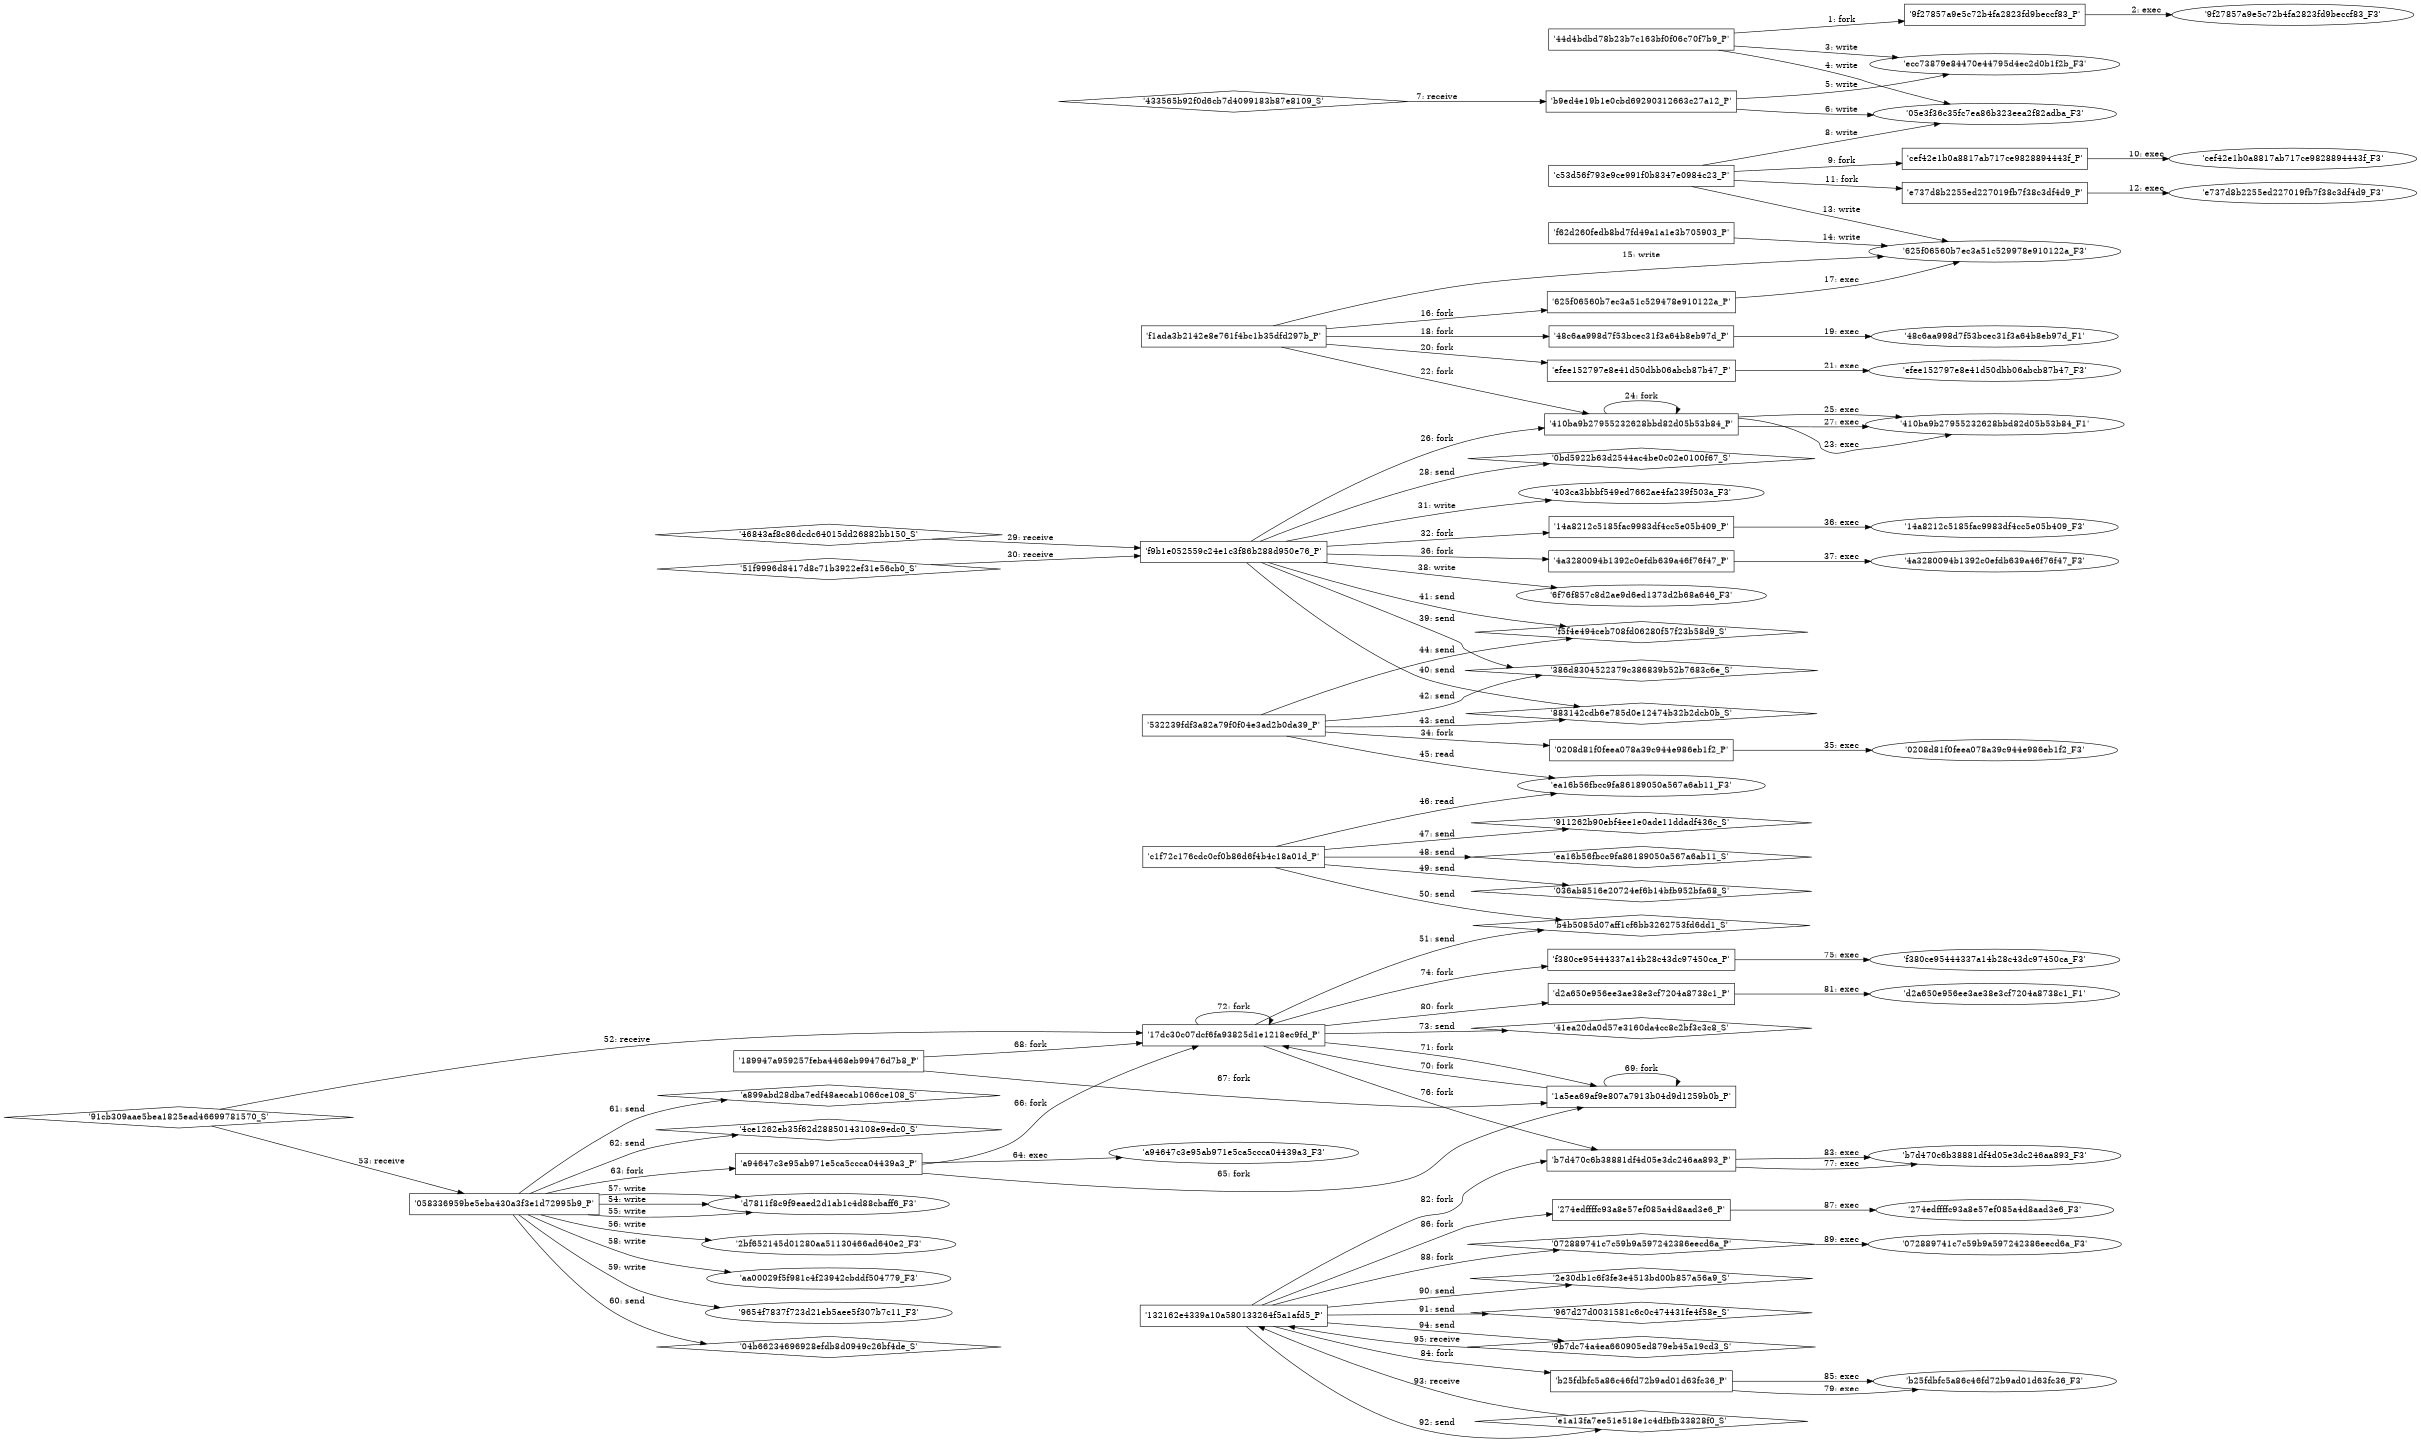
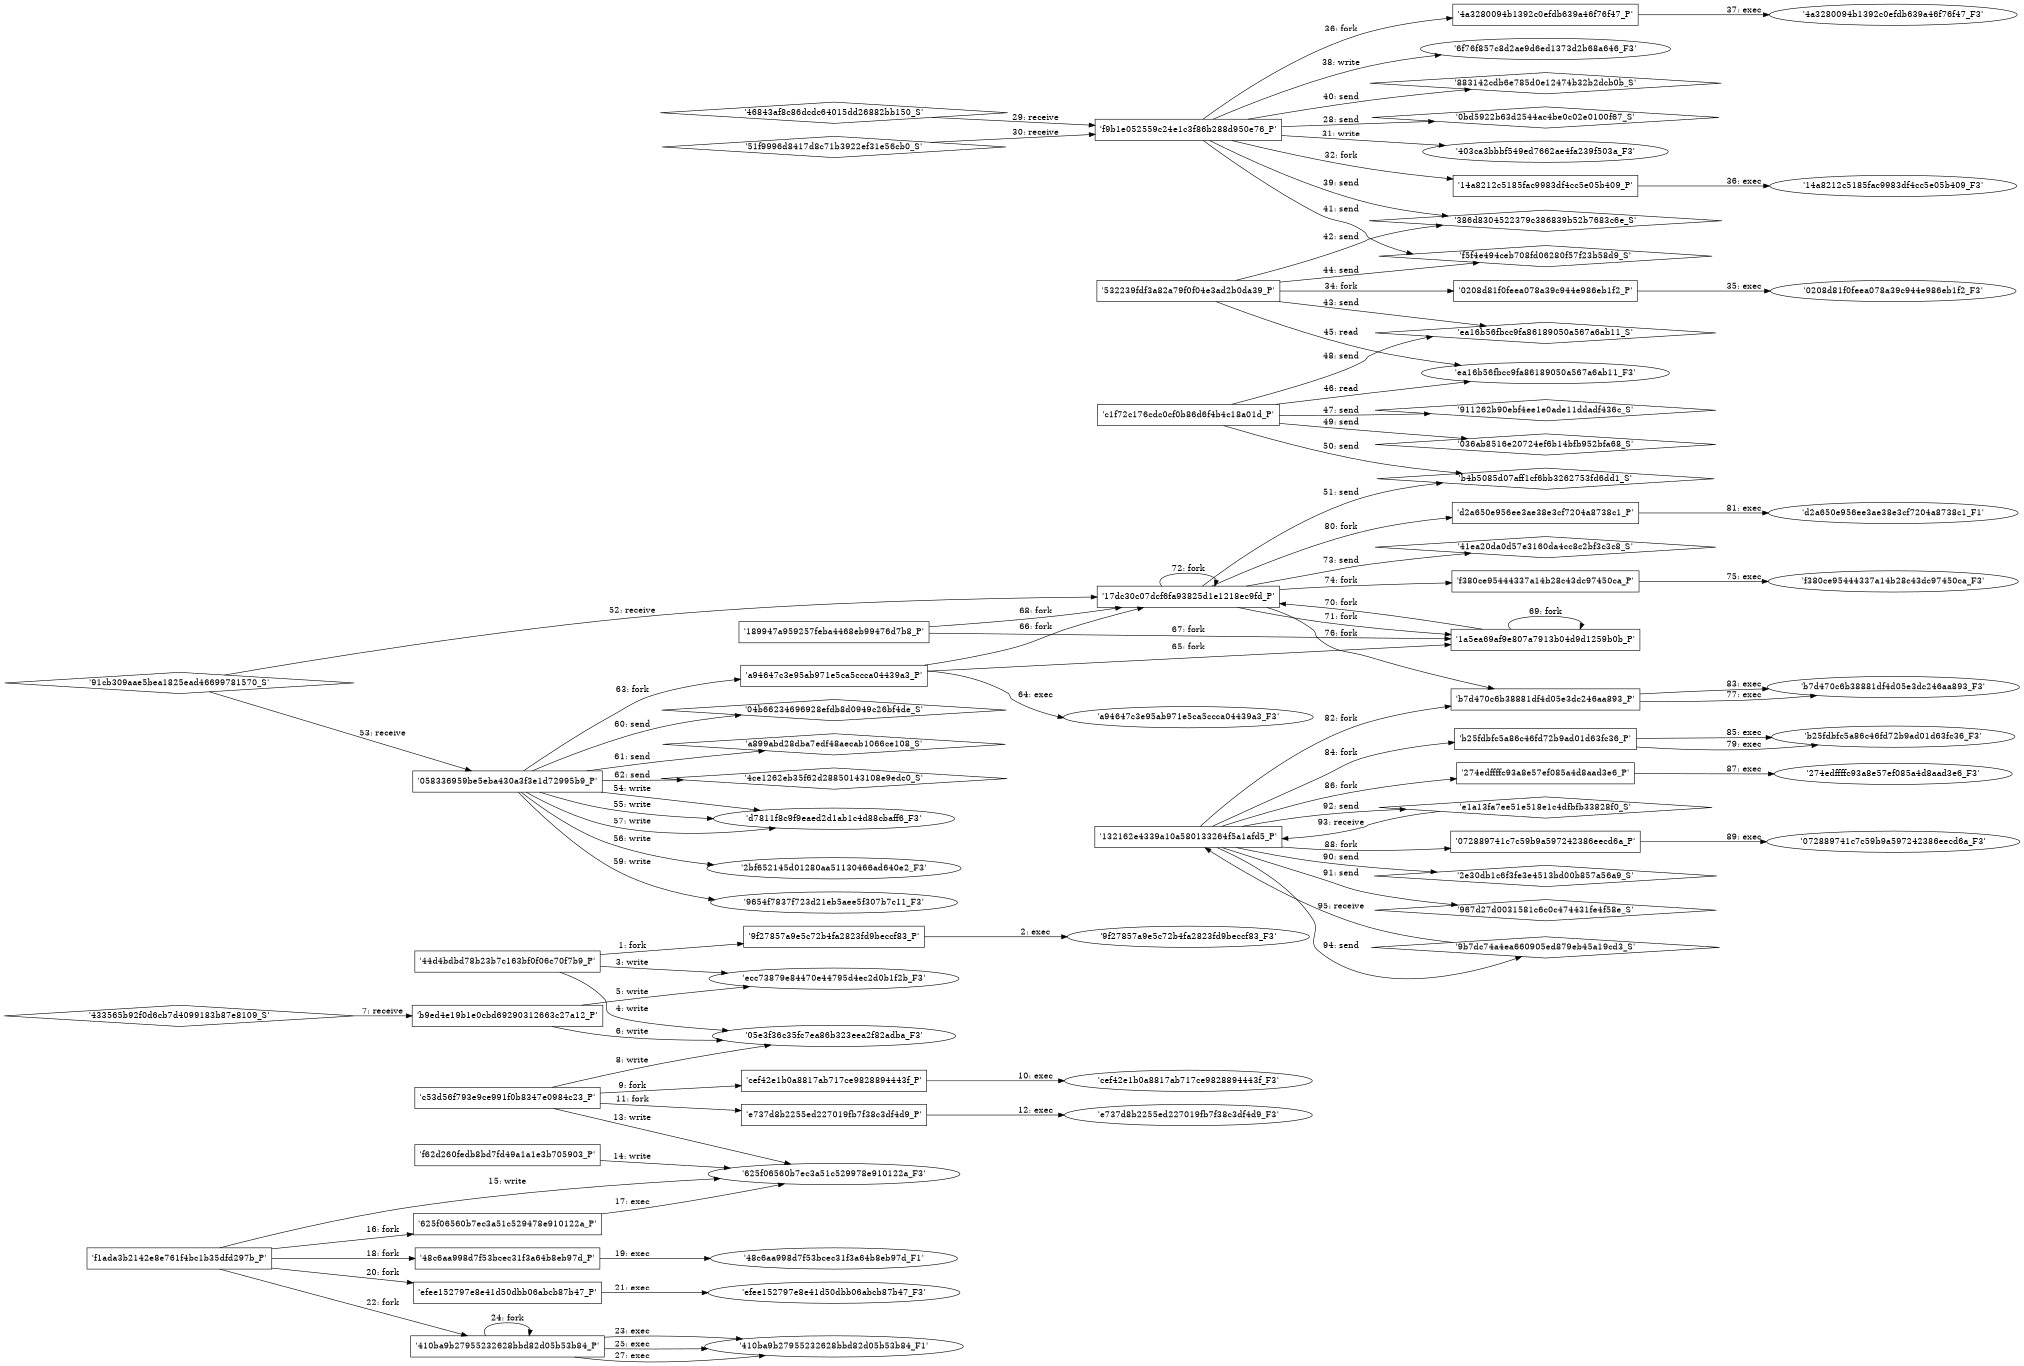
(1389, 469) -> none
(1442, 726) -> (1380, 313)
(1641, 1244) -> (1545, 842)
(829, 1279) -> none
